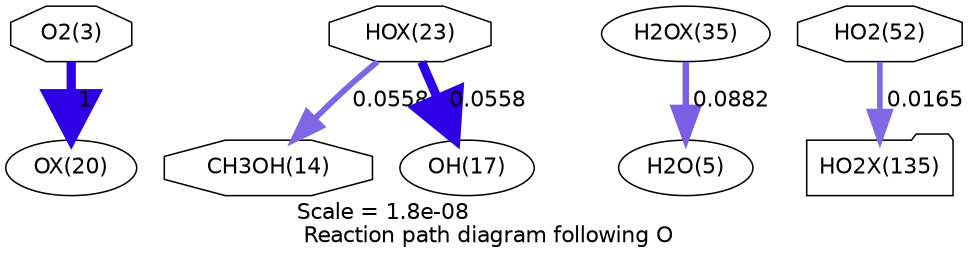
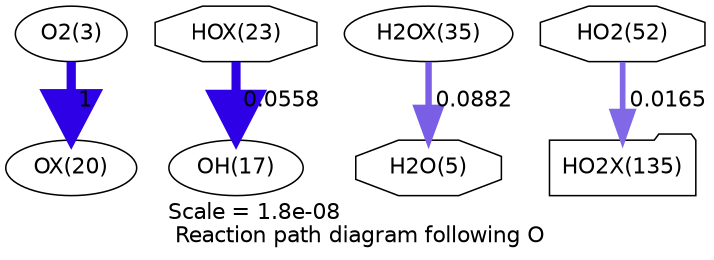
(71, 34) -> (71, 34)
(268, 168) -> none
(686, 168) -> (429, 168)
